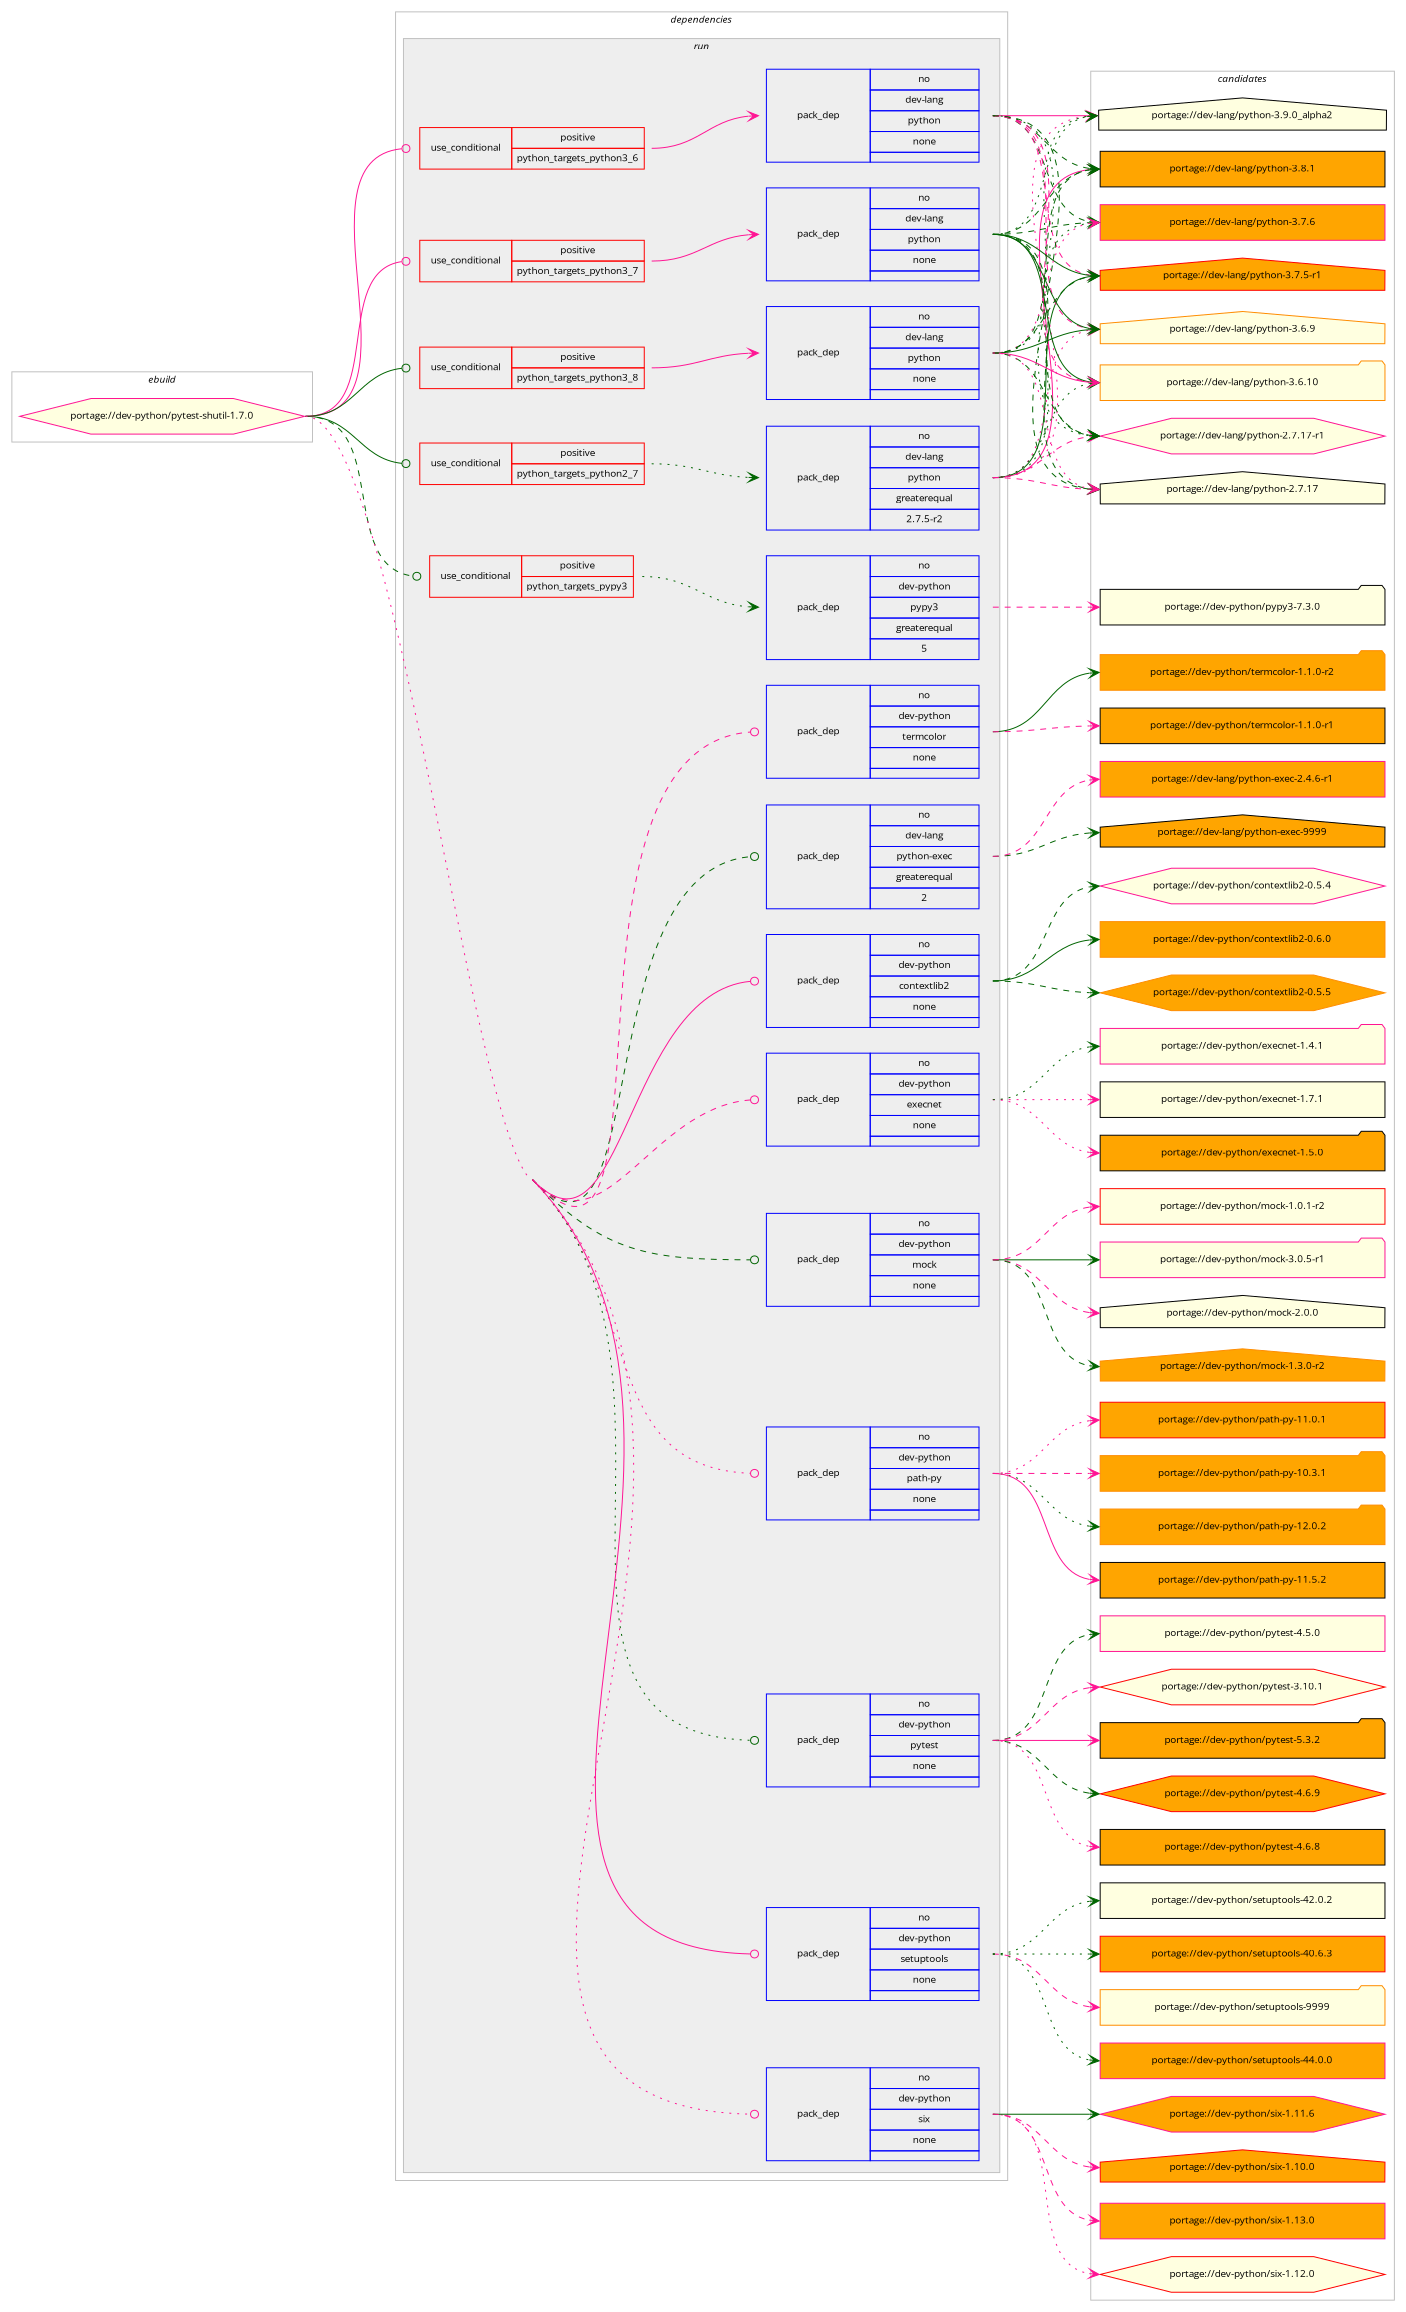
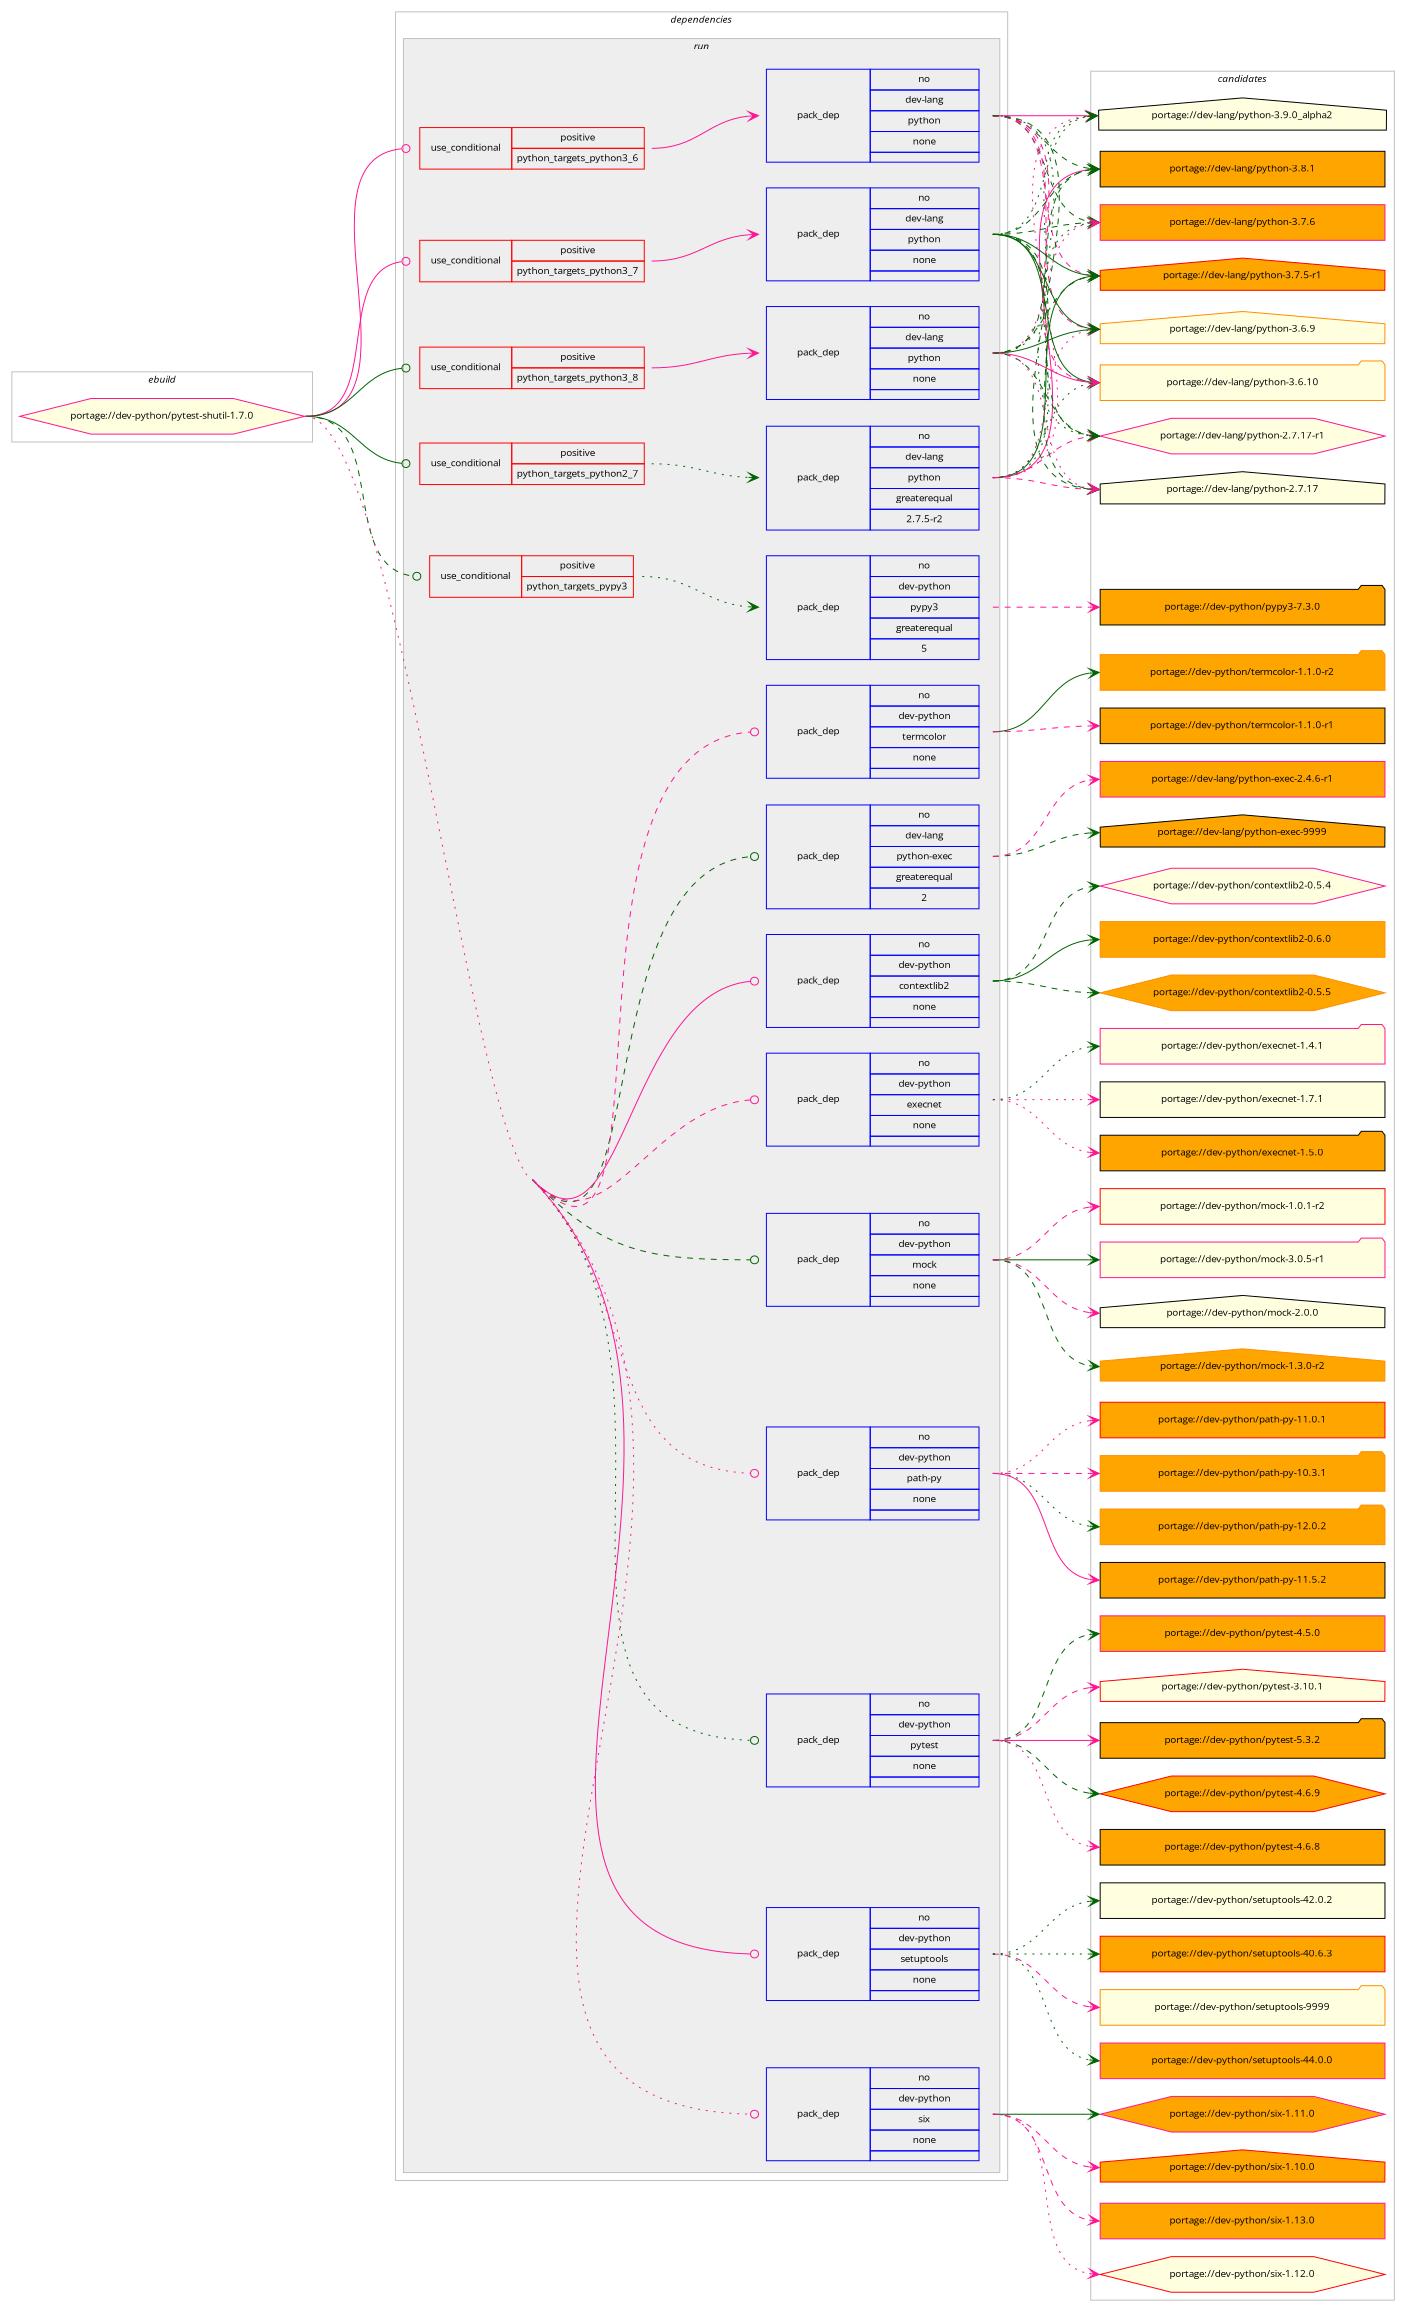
(1243, 607) -> (1243, 607)
(1243, 1634) -> (1243, 1634)
(1243, 1687) -> (1243, 1687)
(1243, 2114) -> (1243, 2114)
